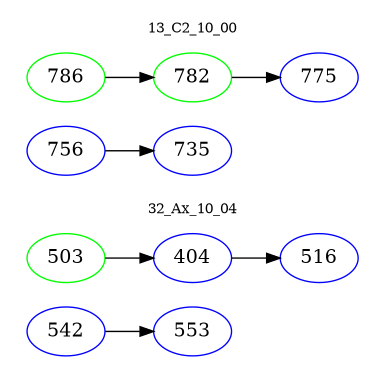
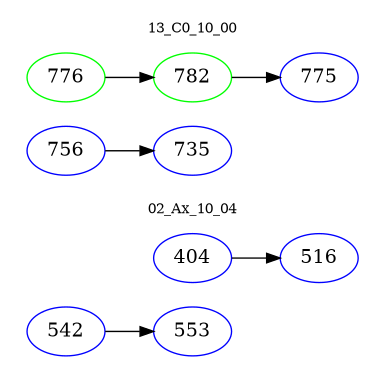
(193, 29) -> (193, 29)
(66, 77) -> (66, 77)
(193, 210) -> (193, 210)
(66, 258) -> none
